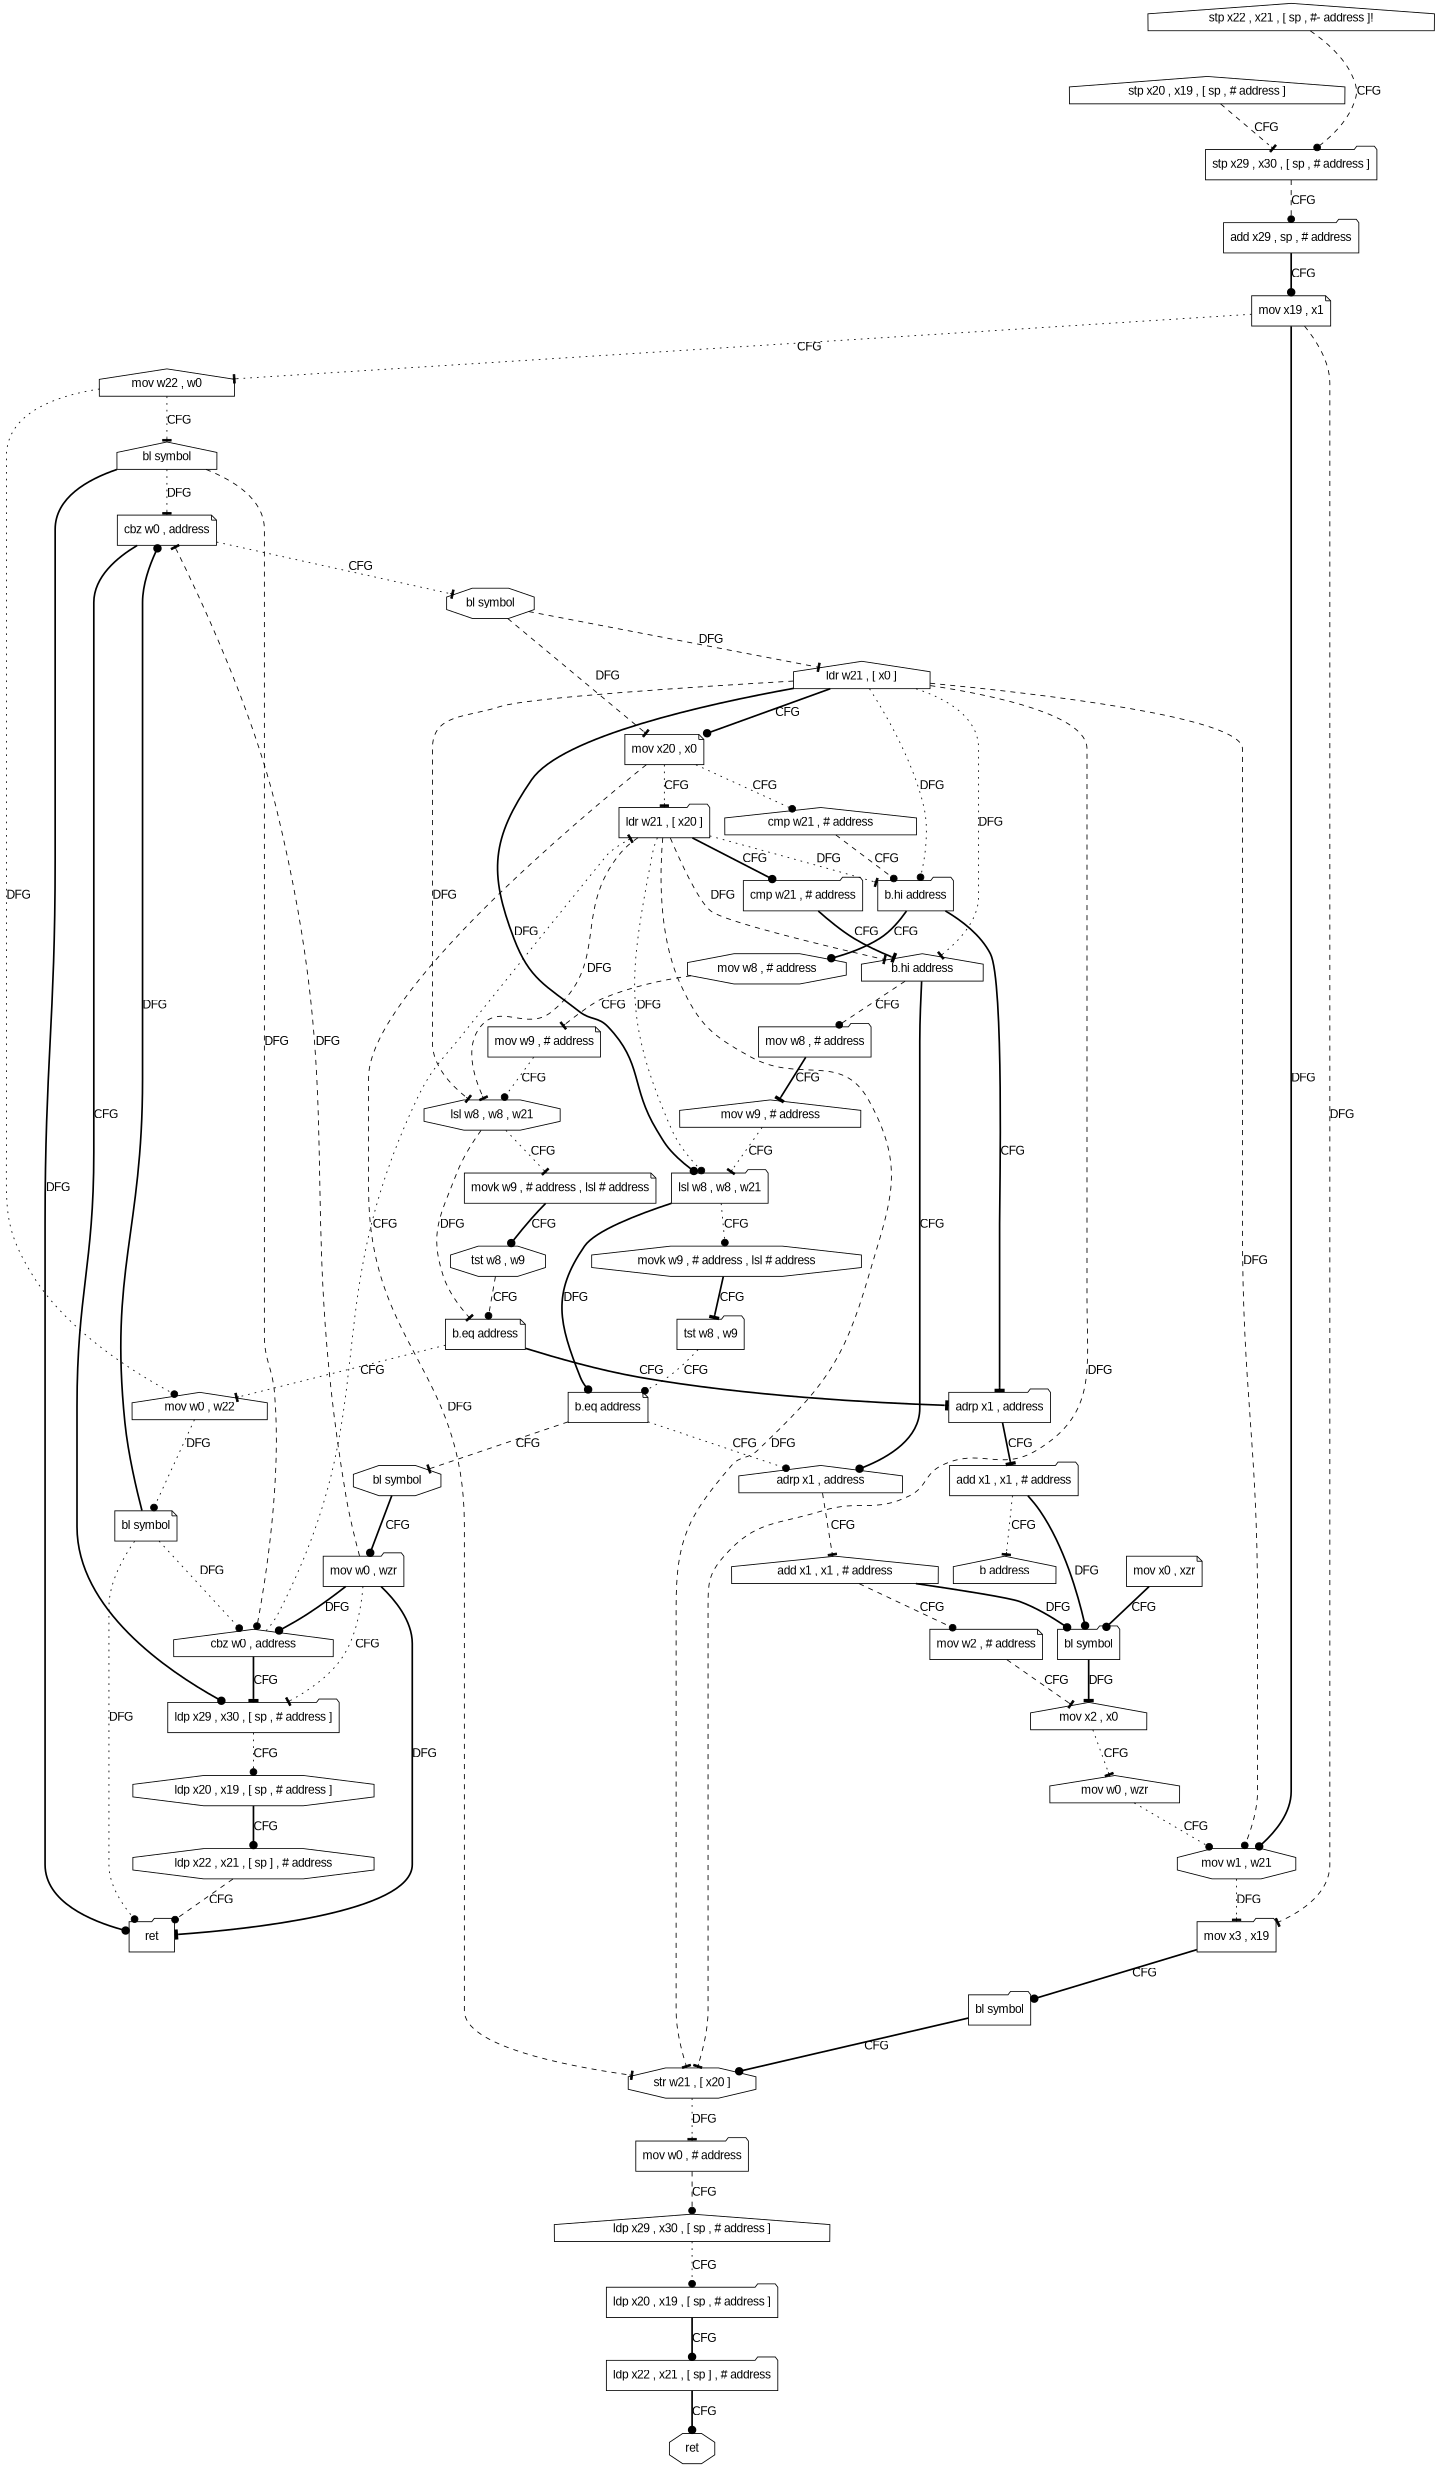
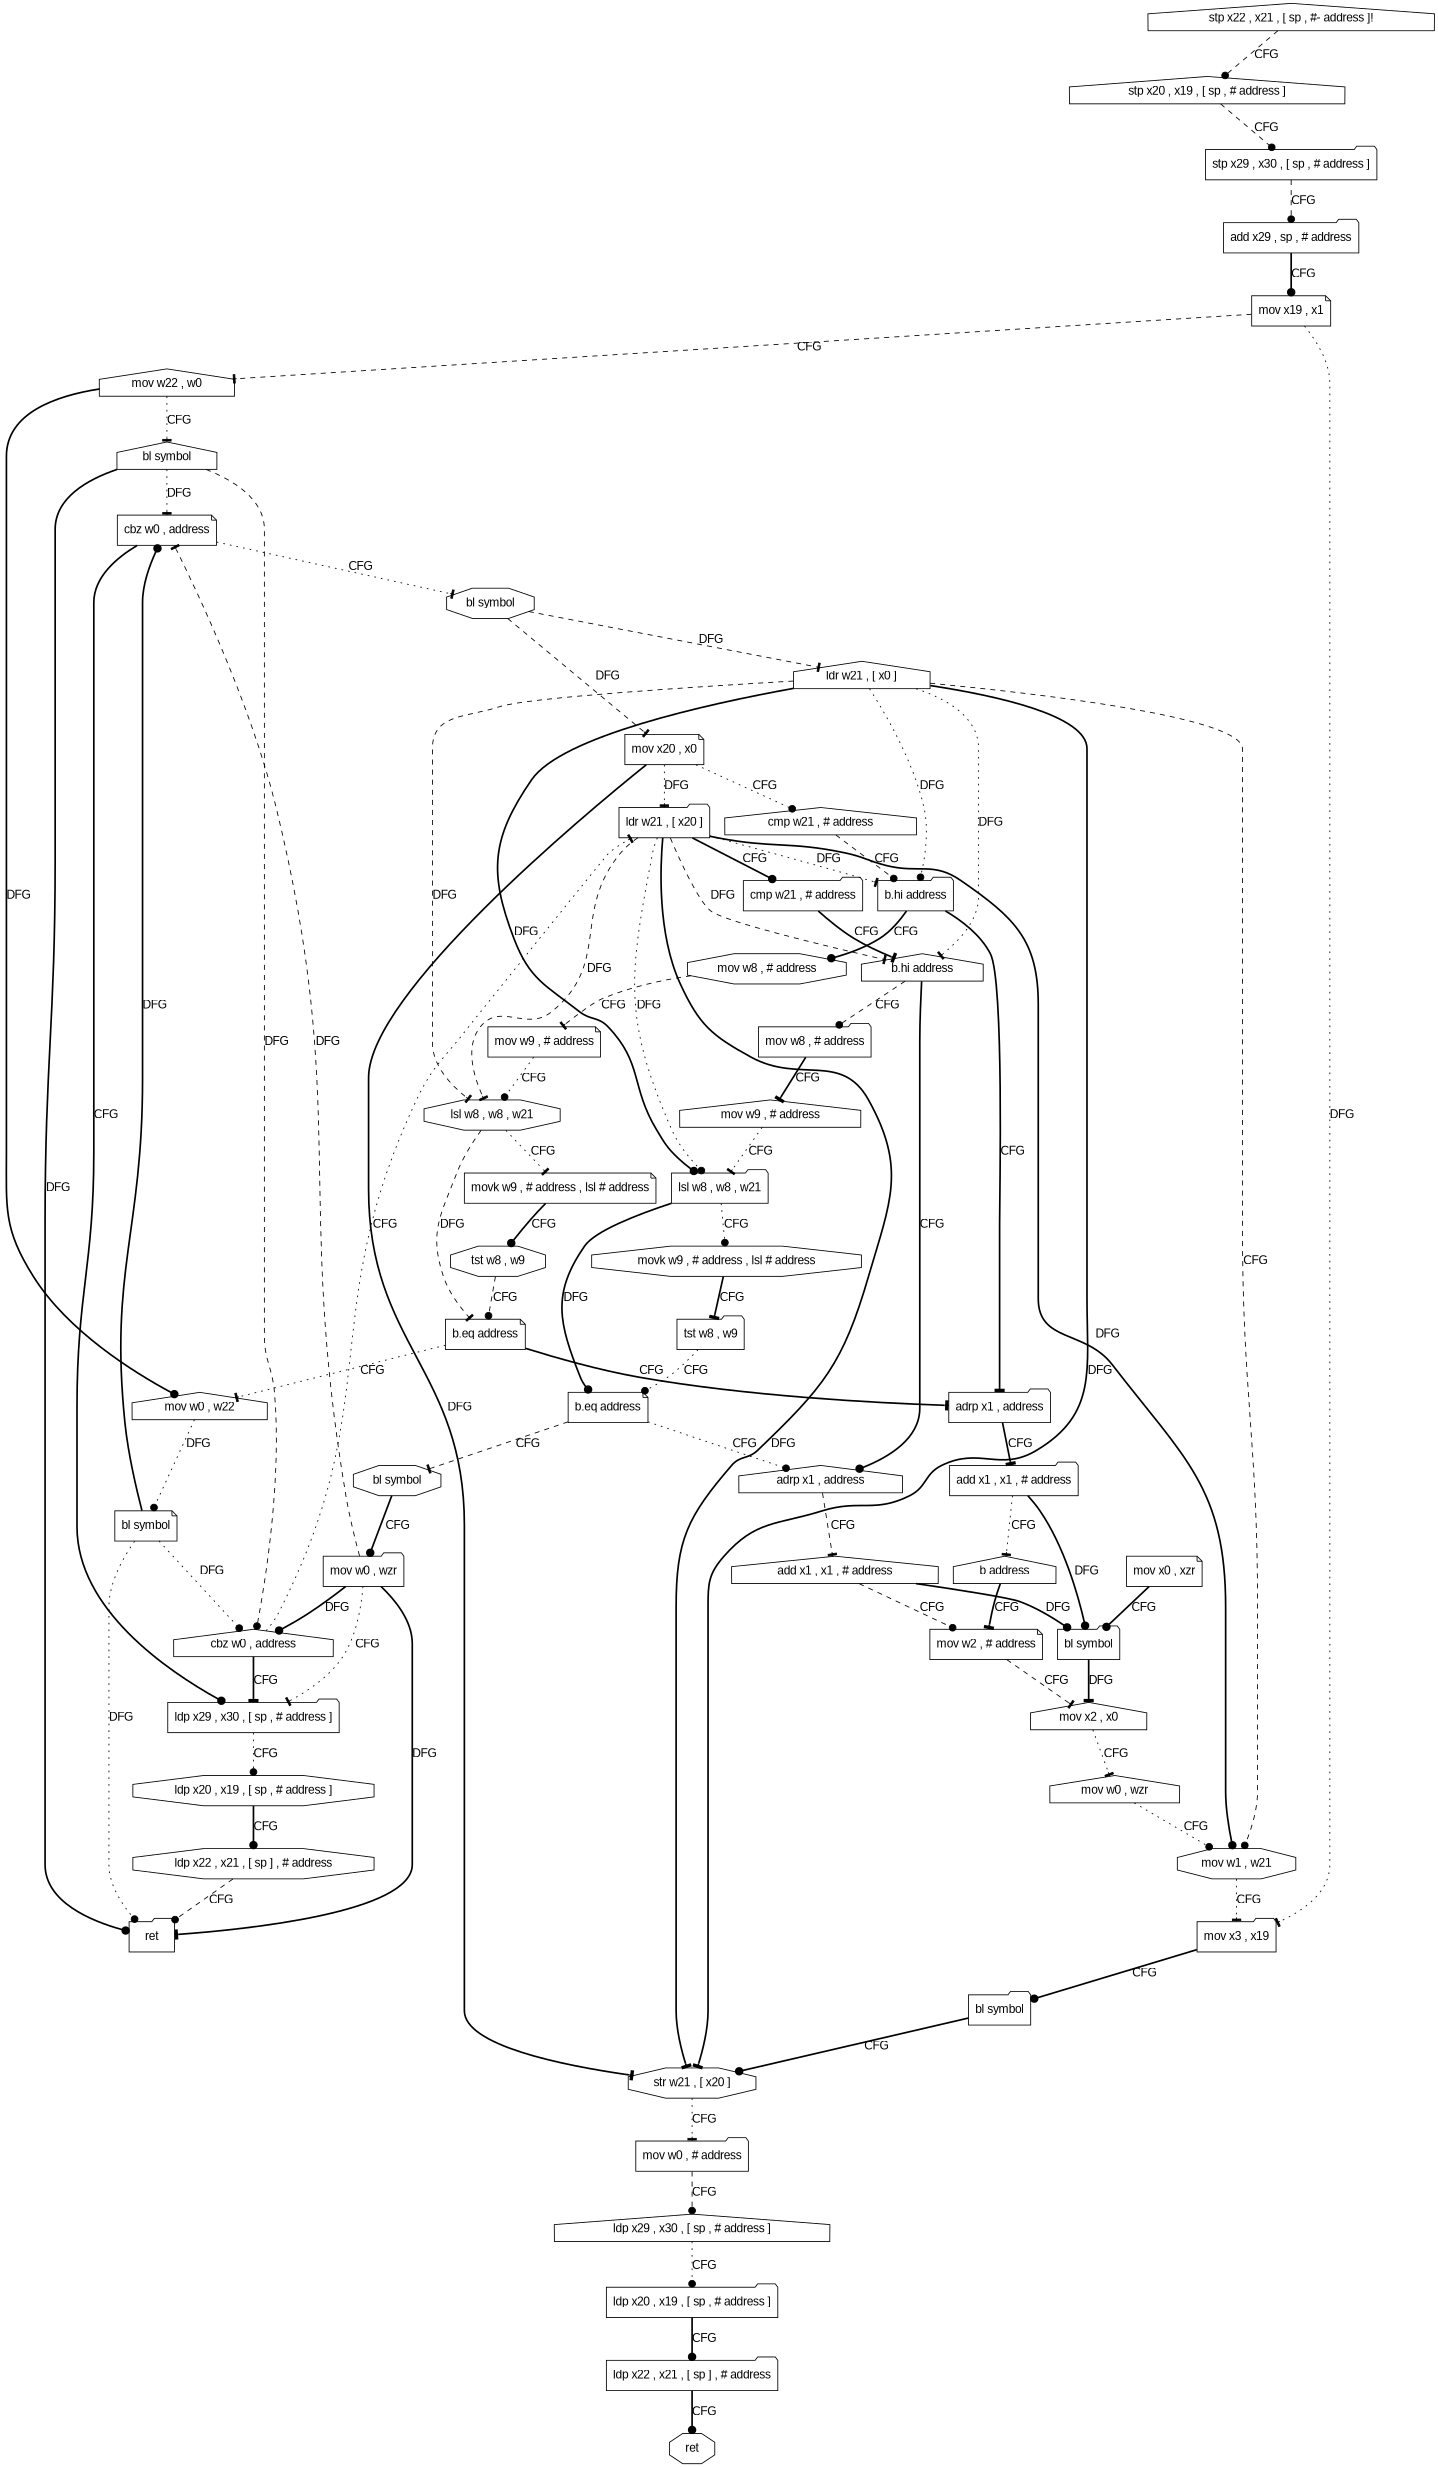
(1356, 86) -> (1253, 52)
(1245, 124) -> (1245, 124)
(744, 346) -> (744, 346)
(770, 710) -> none
(677, 786) -> (677, 786)
(6, 898) -> (6, 898)
(1291, 1090) -> (1038, 1254)
(1330, 1132) -> (1330, 1132)
(1256, 1261) -> (1256, 1261)
(804, 1403) -> (804, 1403)
(445, 1418) -> (445, 1418)
(1053, 1438) -> (1053, 1438)
none -> (994, 1604)
(1249, 1900) -> (1249, 1900)
(705, 2120) -> (705, 2120)
